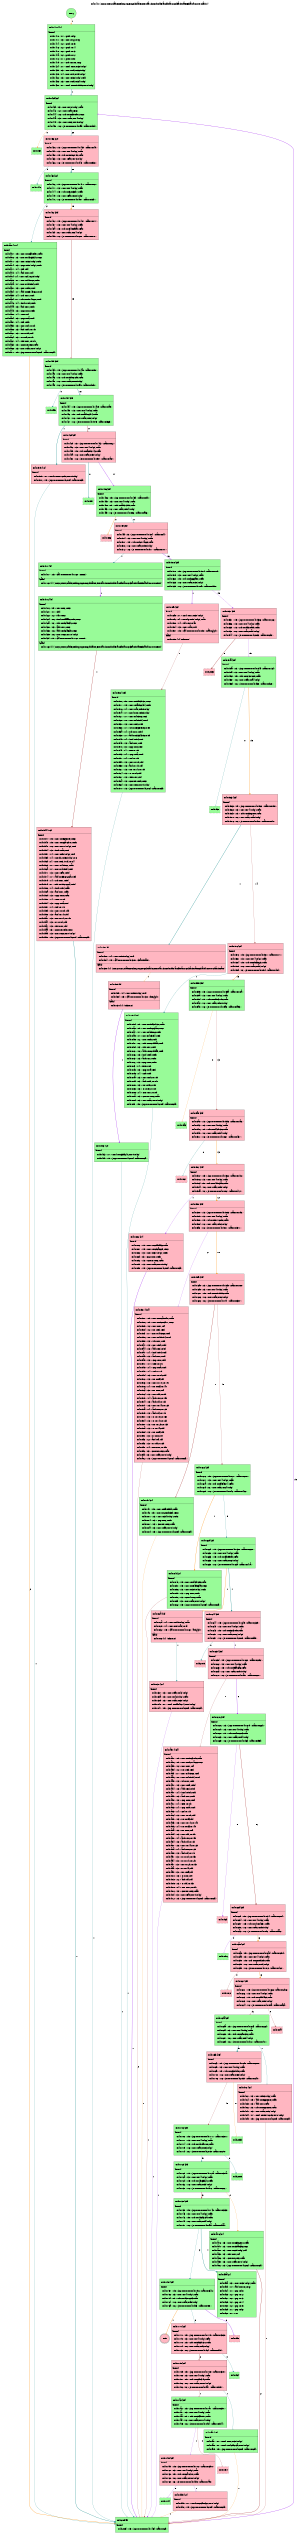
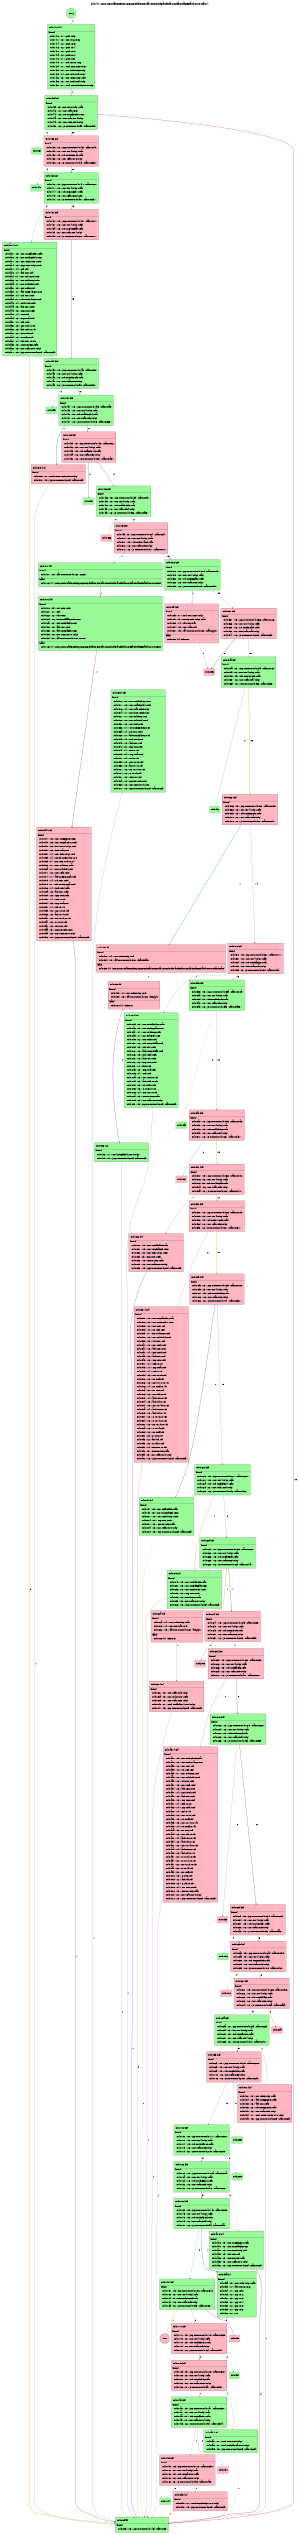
(172, 666) -> (203, 655)
